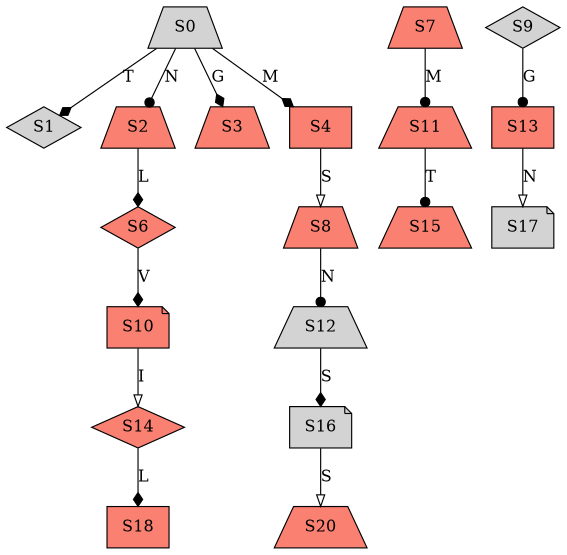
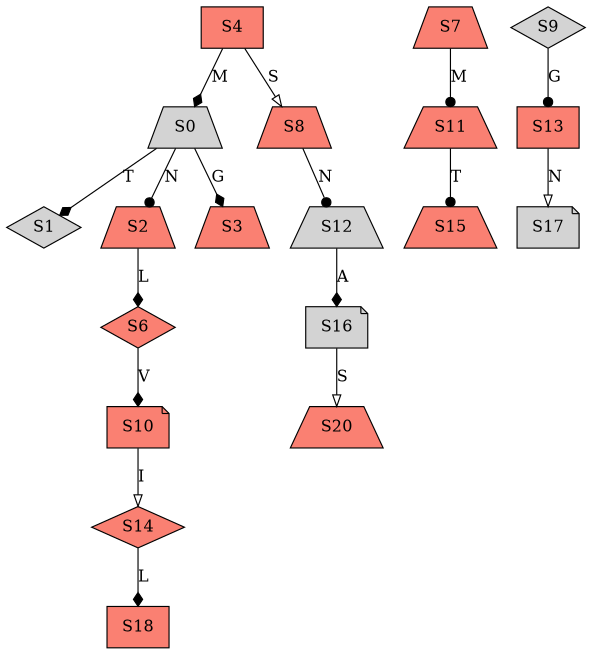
(247, 73) -> (212, 71)
(326, 377) -> (342, 277)
